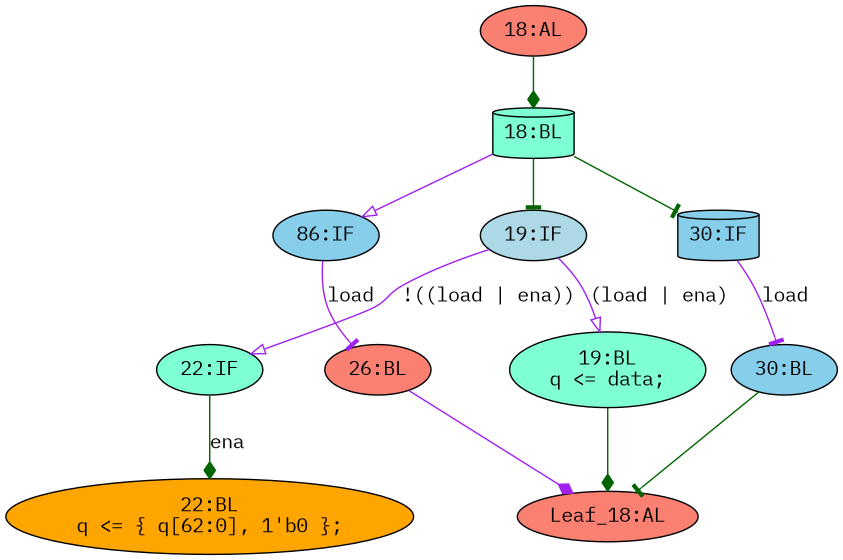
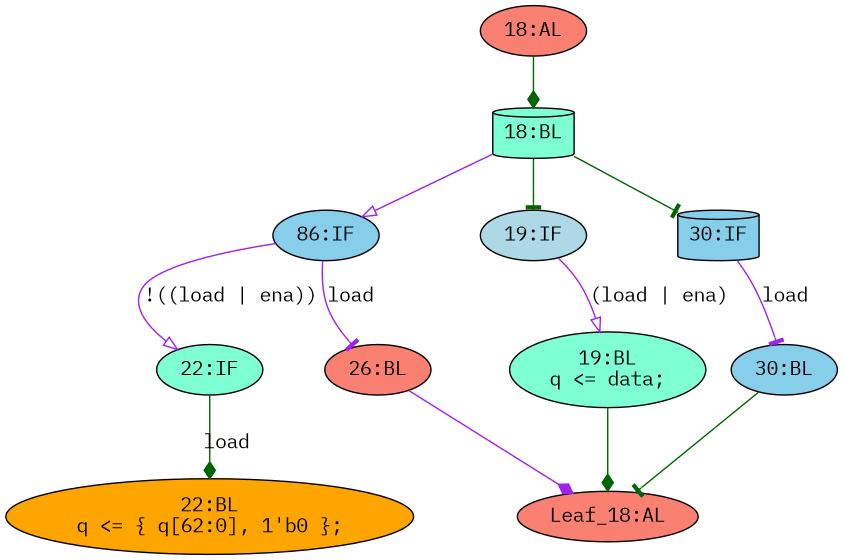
(379, 304) -> (175, 267)
(227, 443) -> (227, 443)
